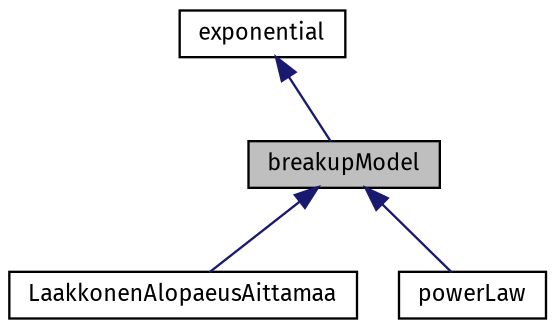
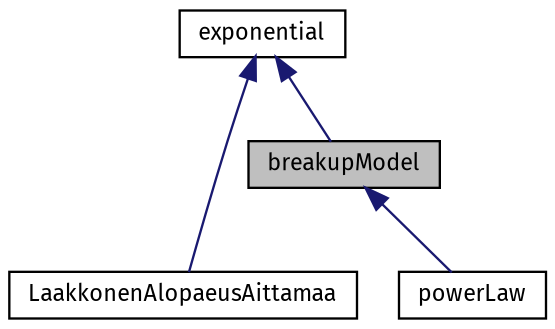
(255, 237) -> (217, 175)
